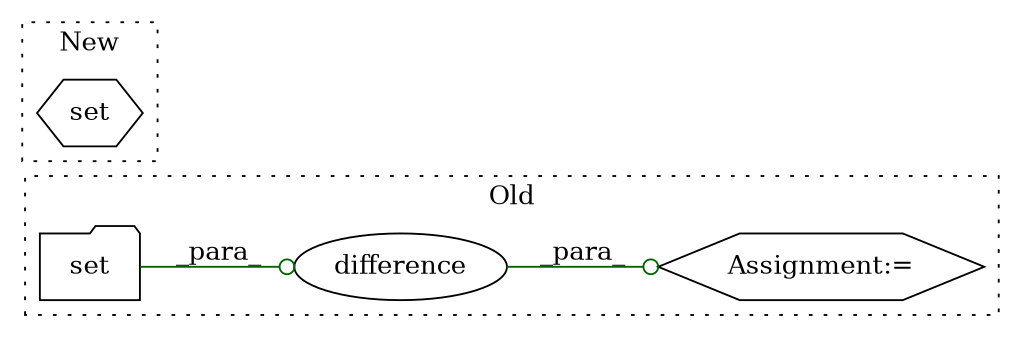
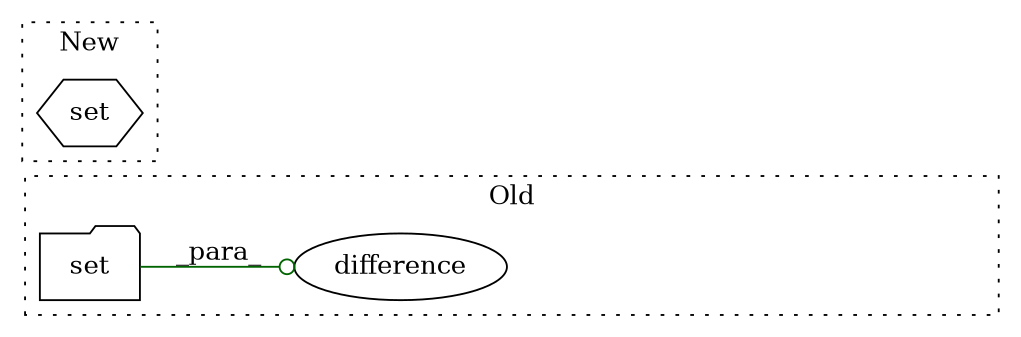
(821, 267) -> none
